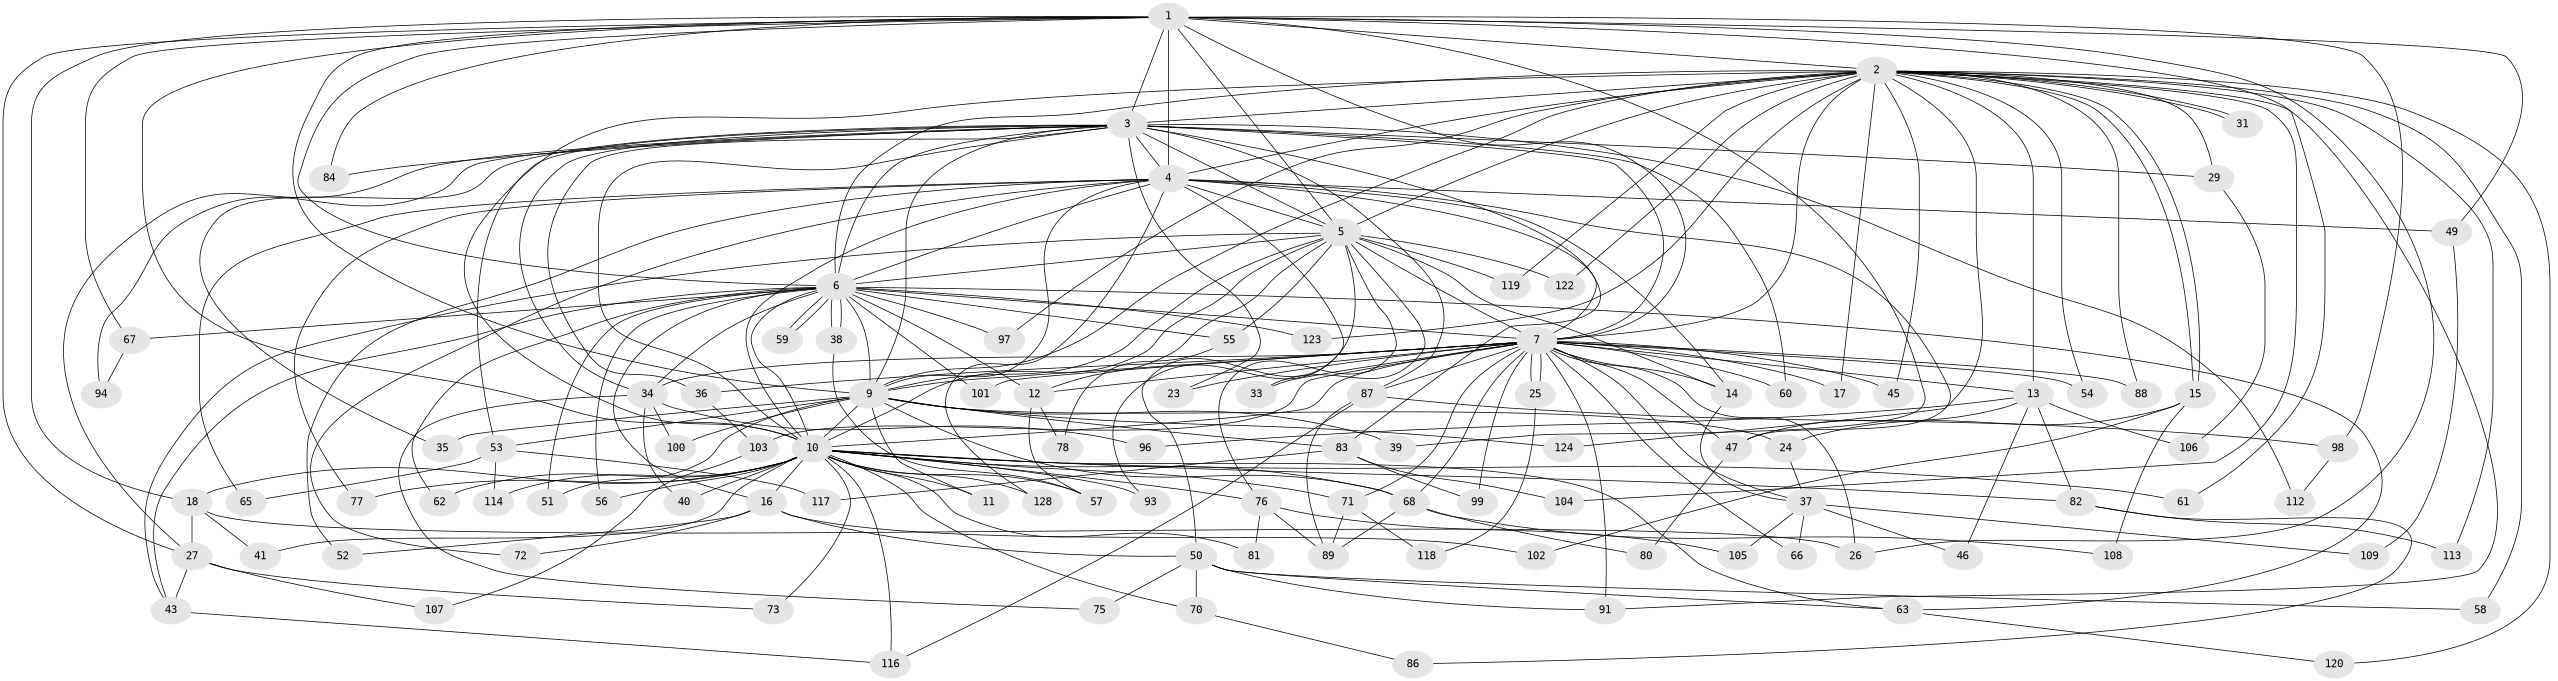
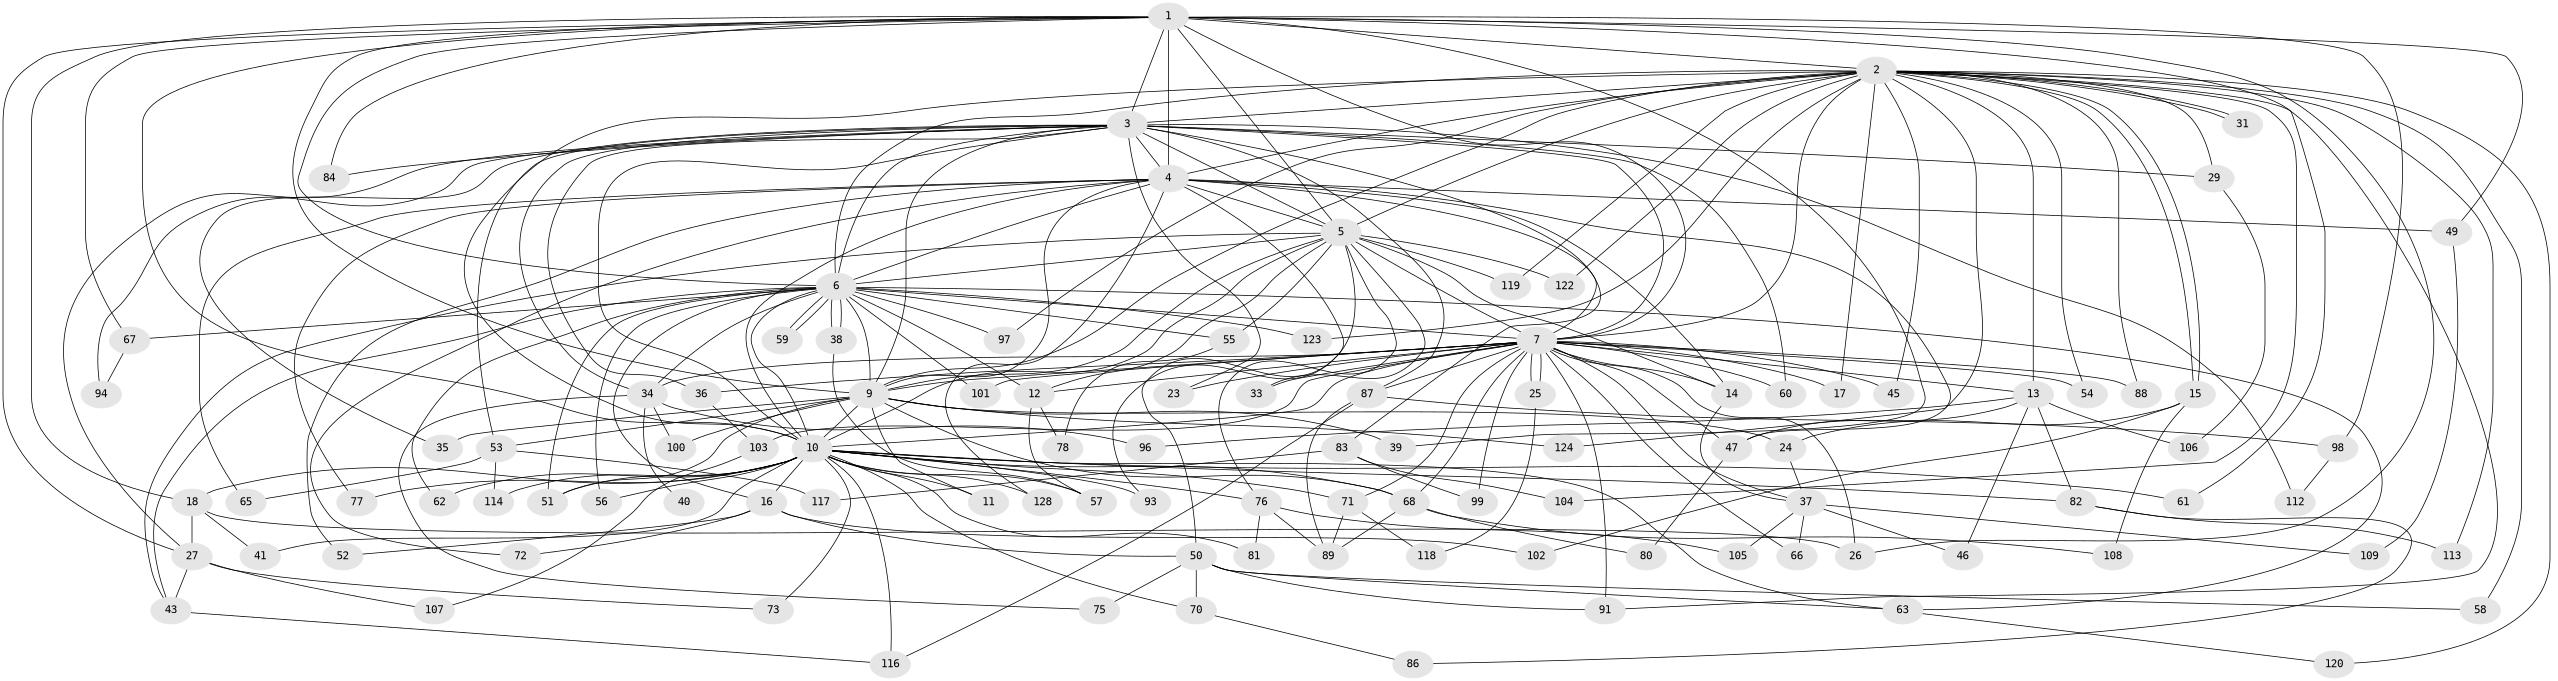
(1181, 433) -> none
(732, 482) -> (680, 475)
